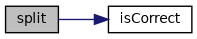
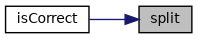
(76, 19) -> (107, 19)
